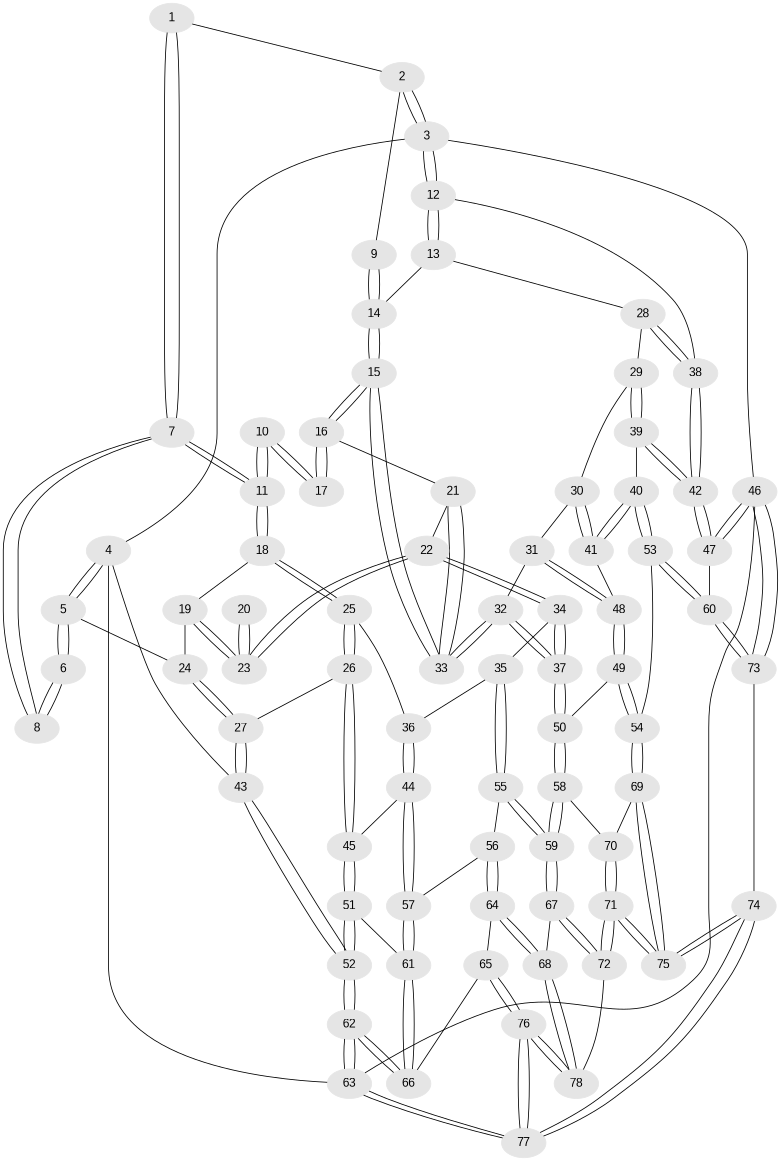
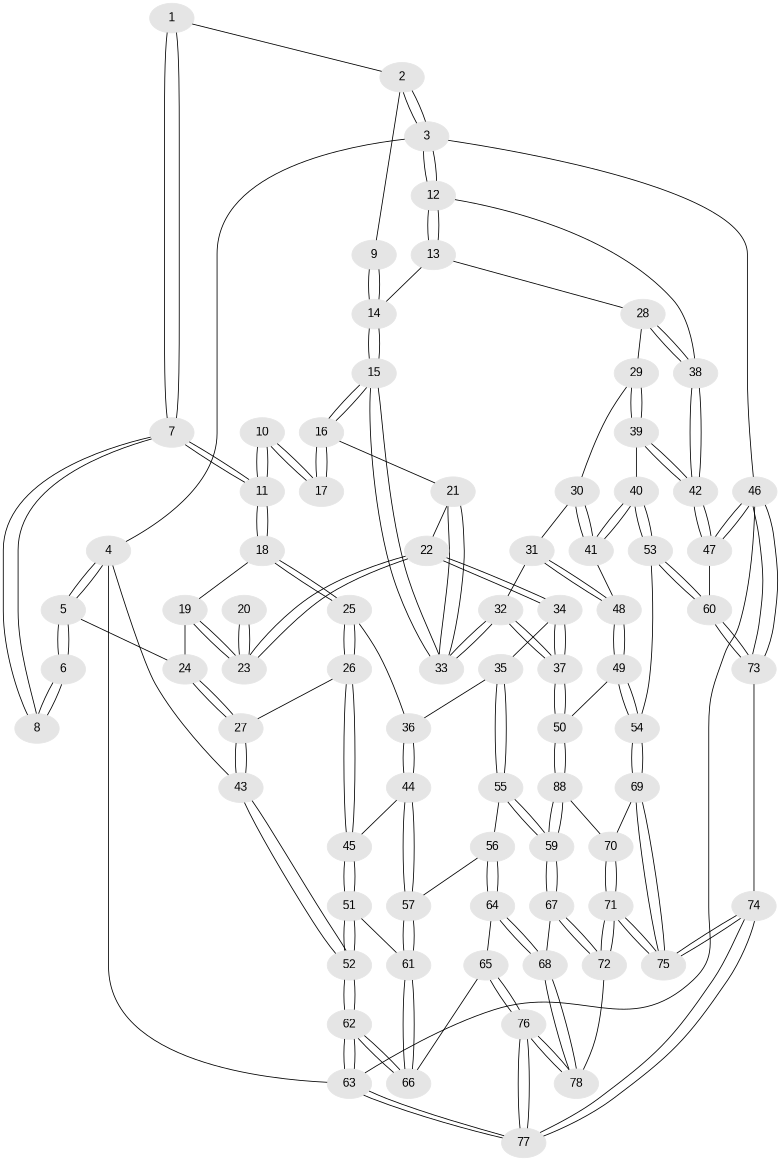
(560, 788) -> (560, 788)
